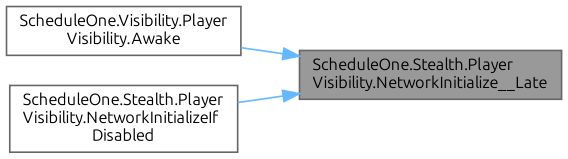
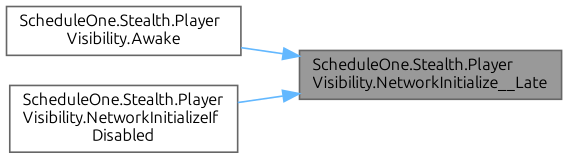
(124, 31) -> (124, 31)
